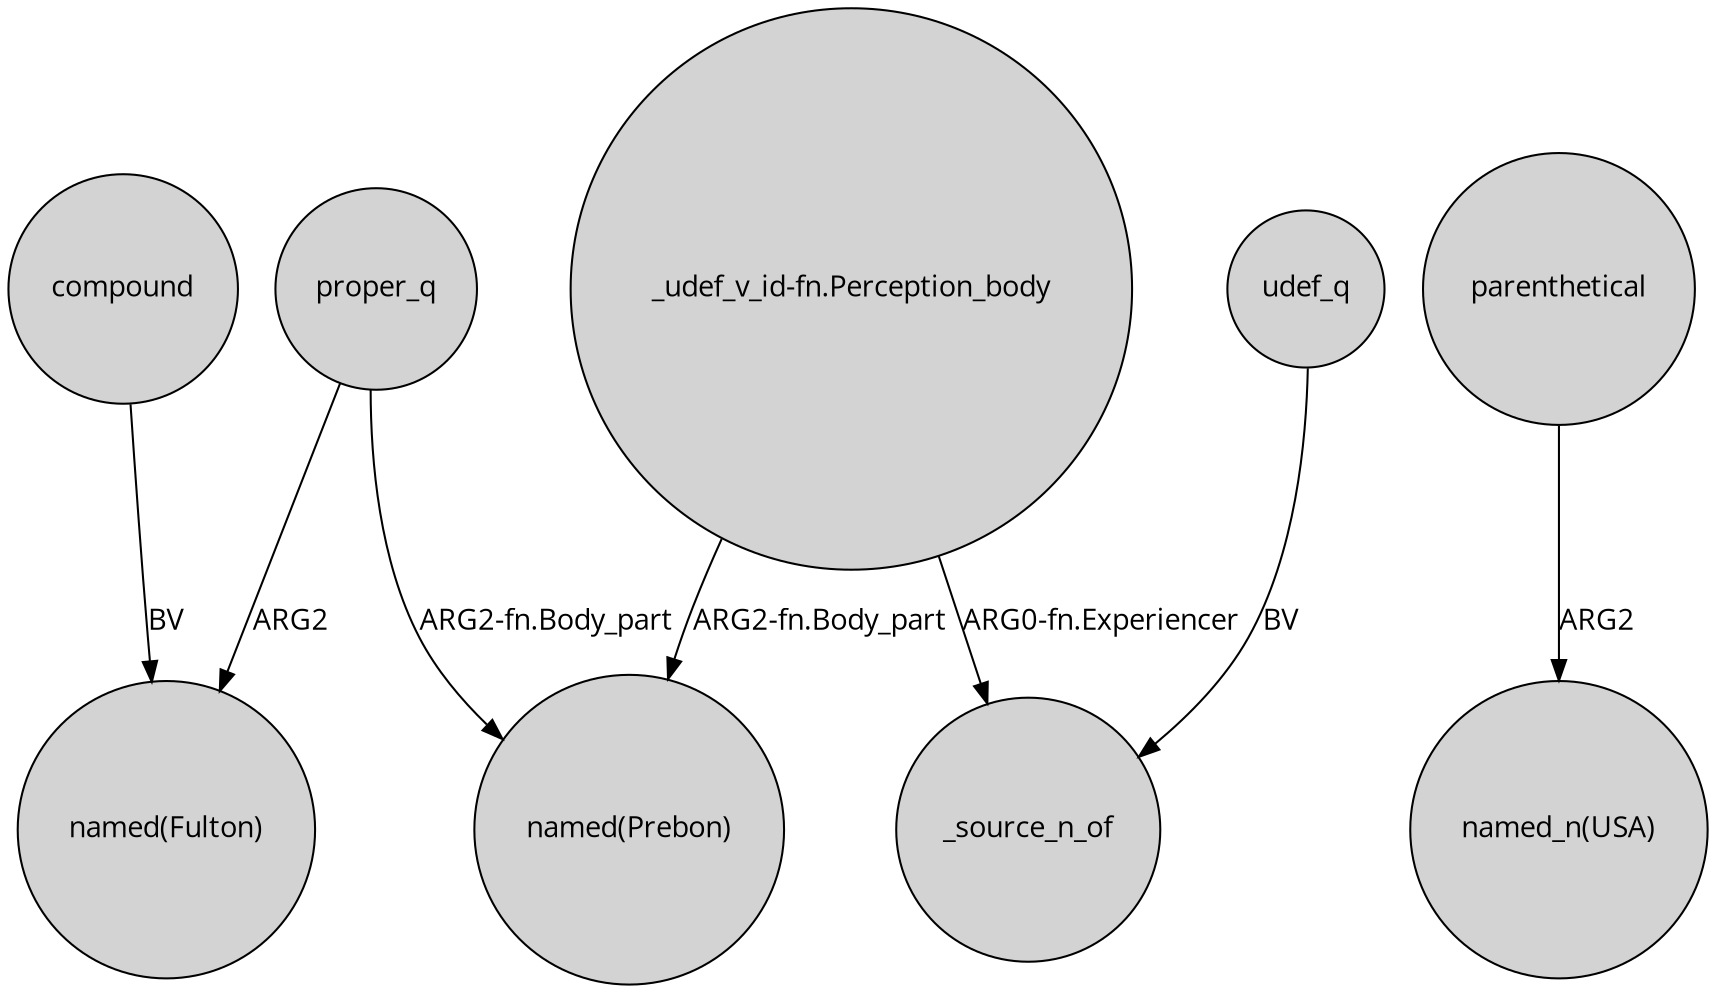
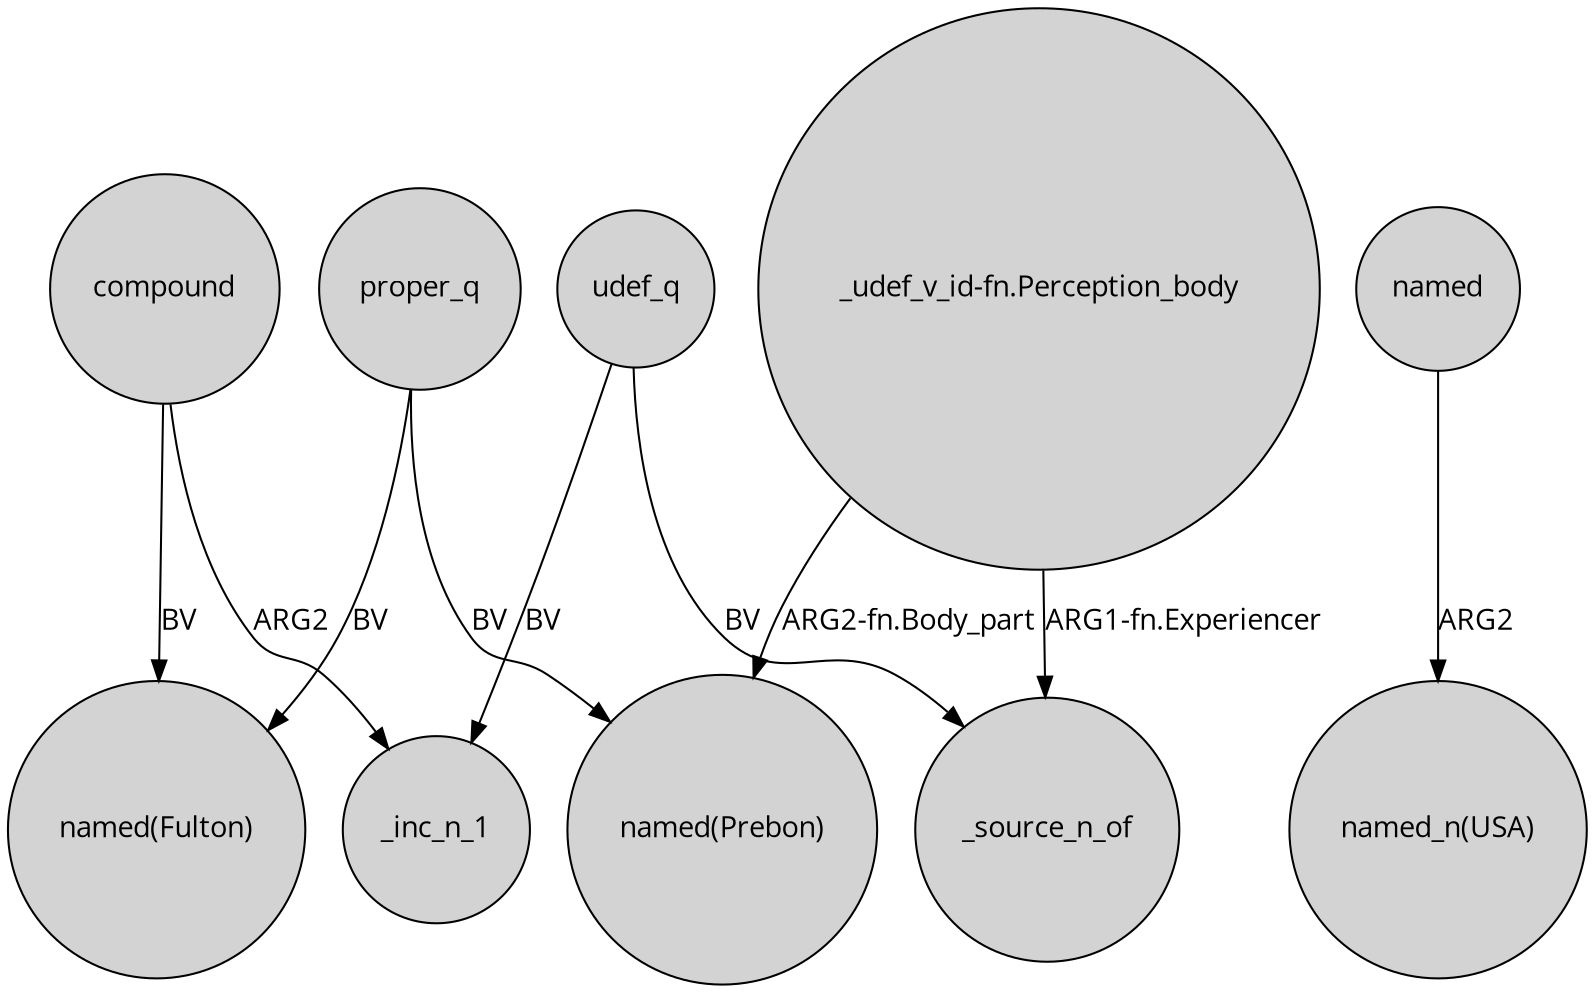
(1559, 289) -> (1438, 289)
(291, 622) -> (371, 622)
(547, 622) -> (490, 622)
(1101, 622) -> (1184, 622)
none -> (436, 830)
